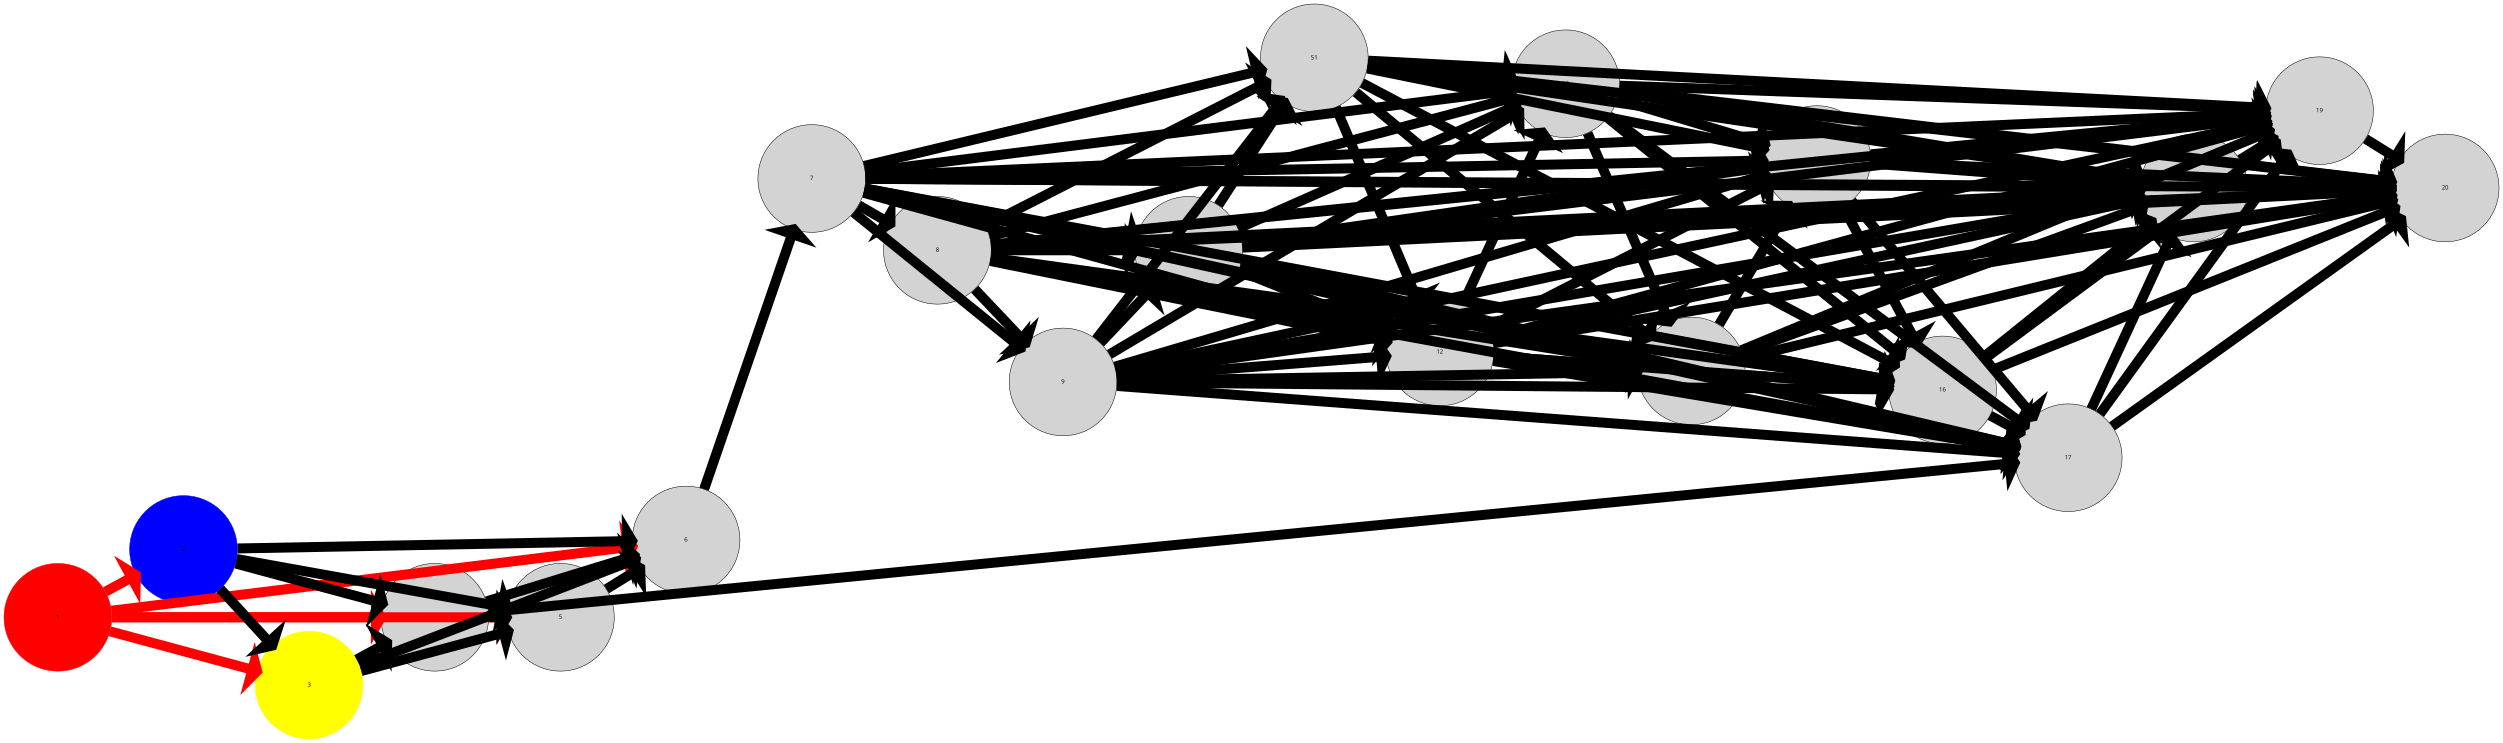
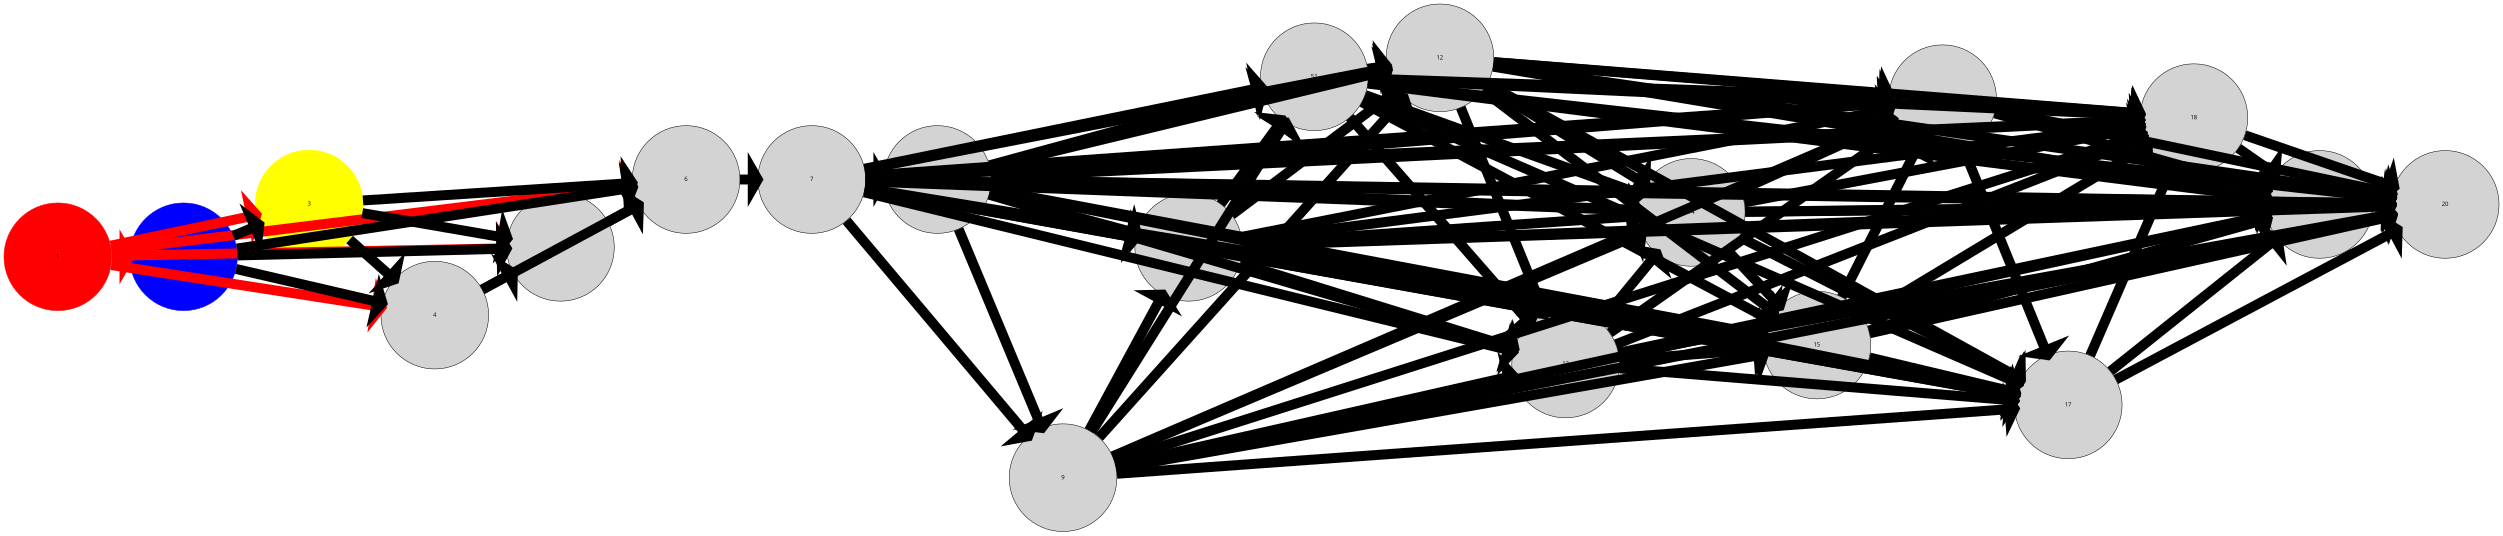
(1249, 538) -> (1689, 240)
